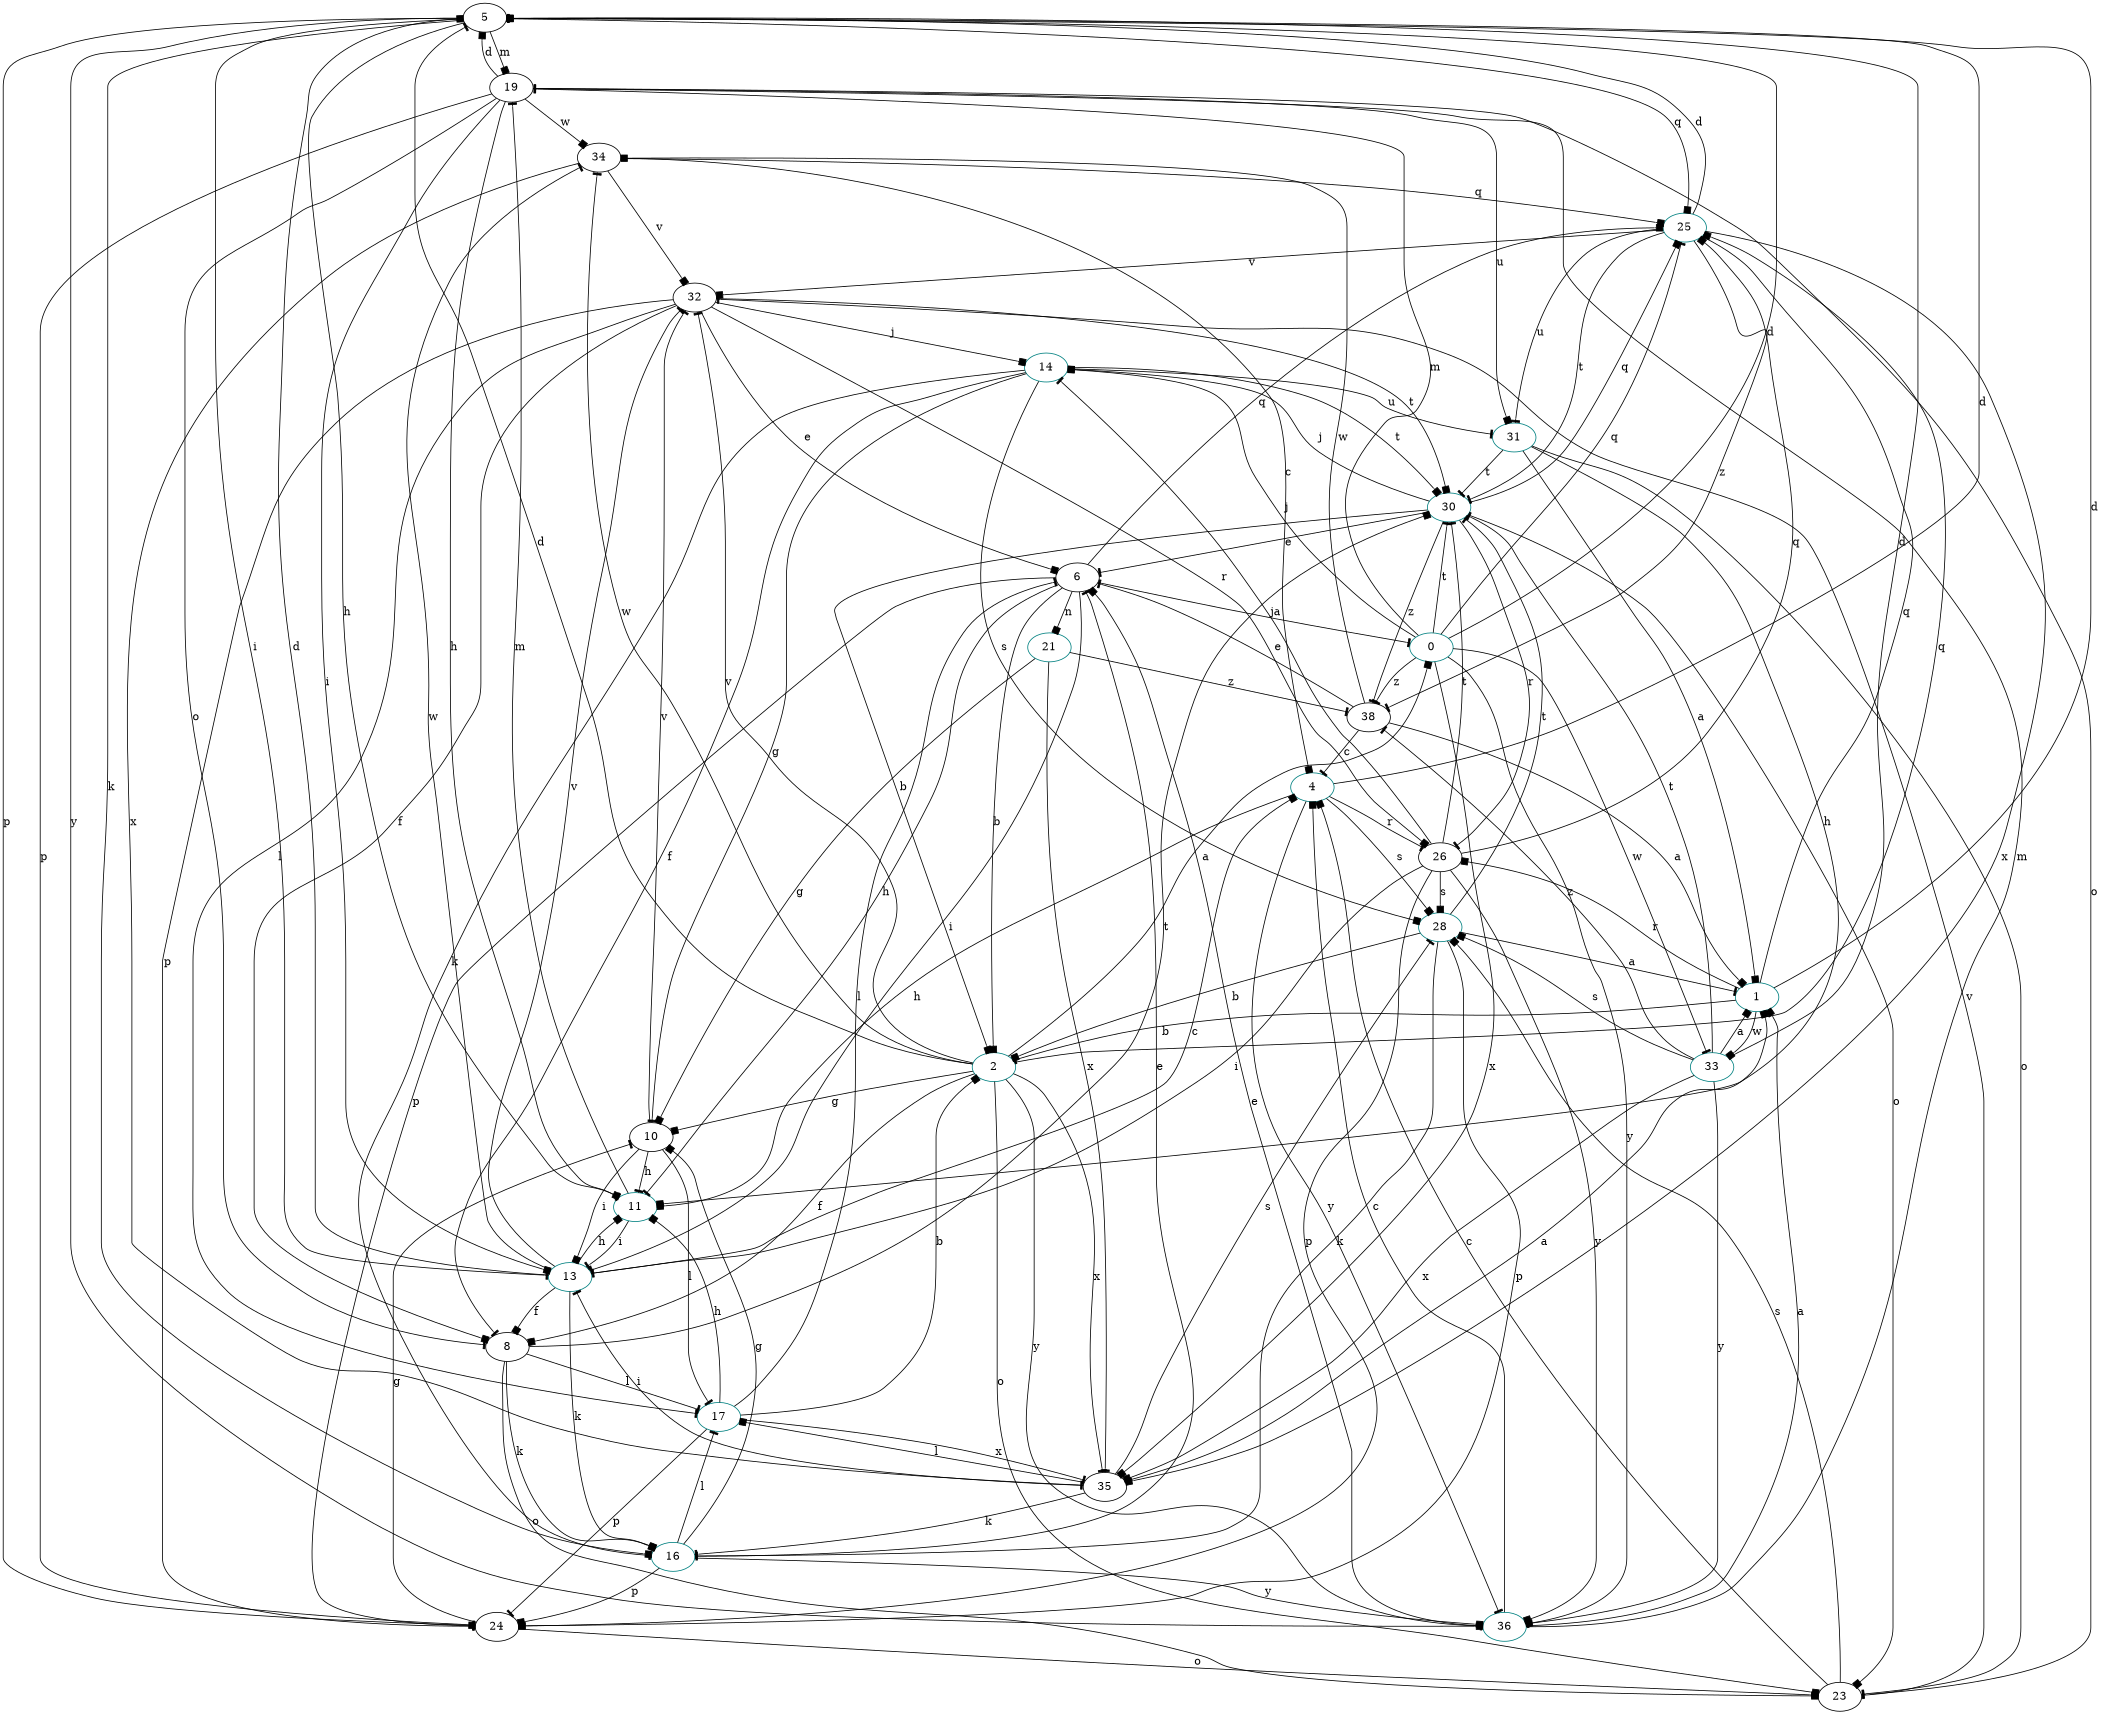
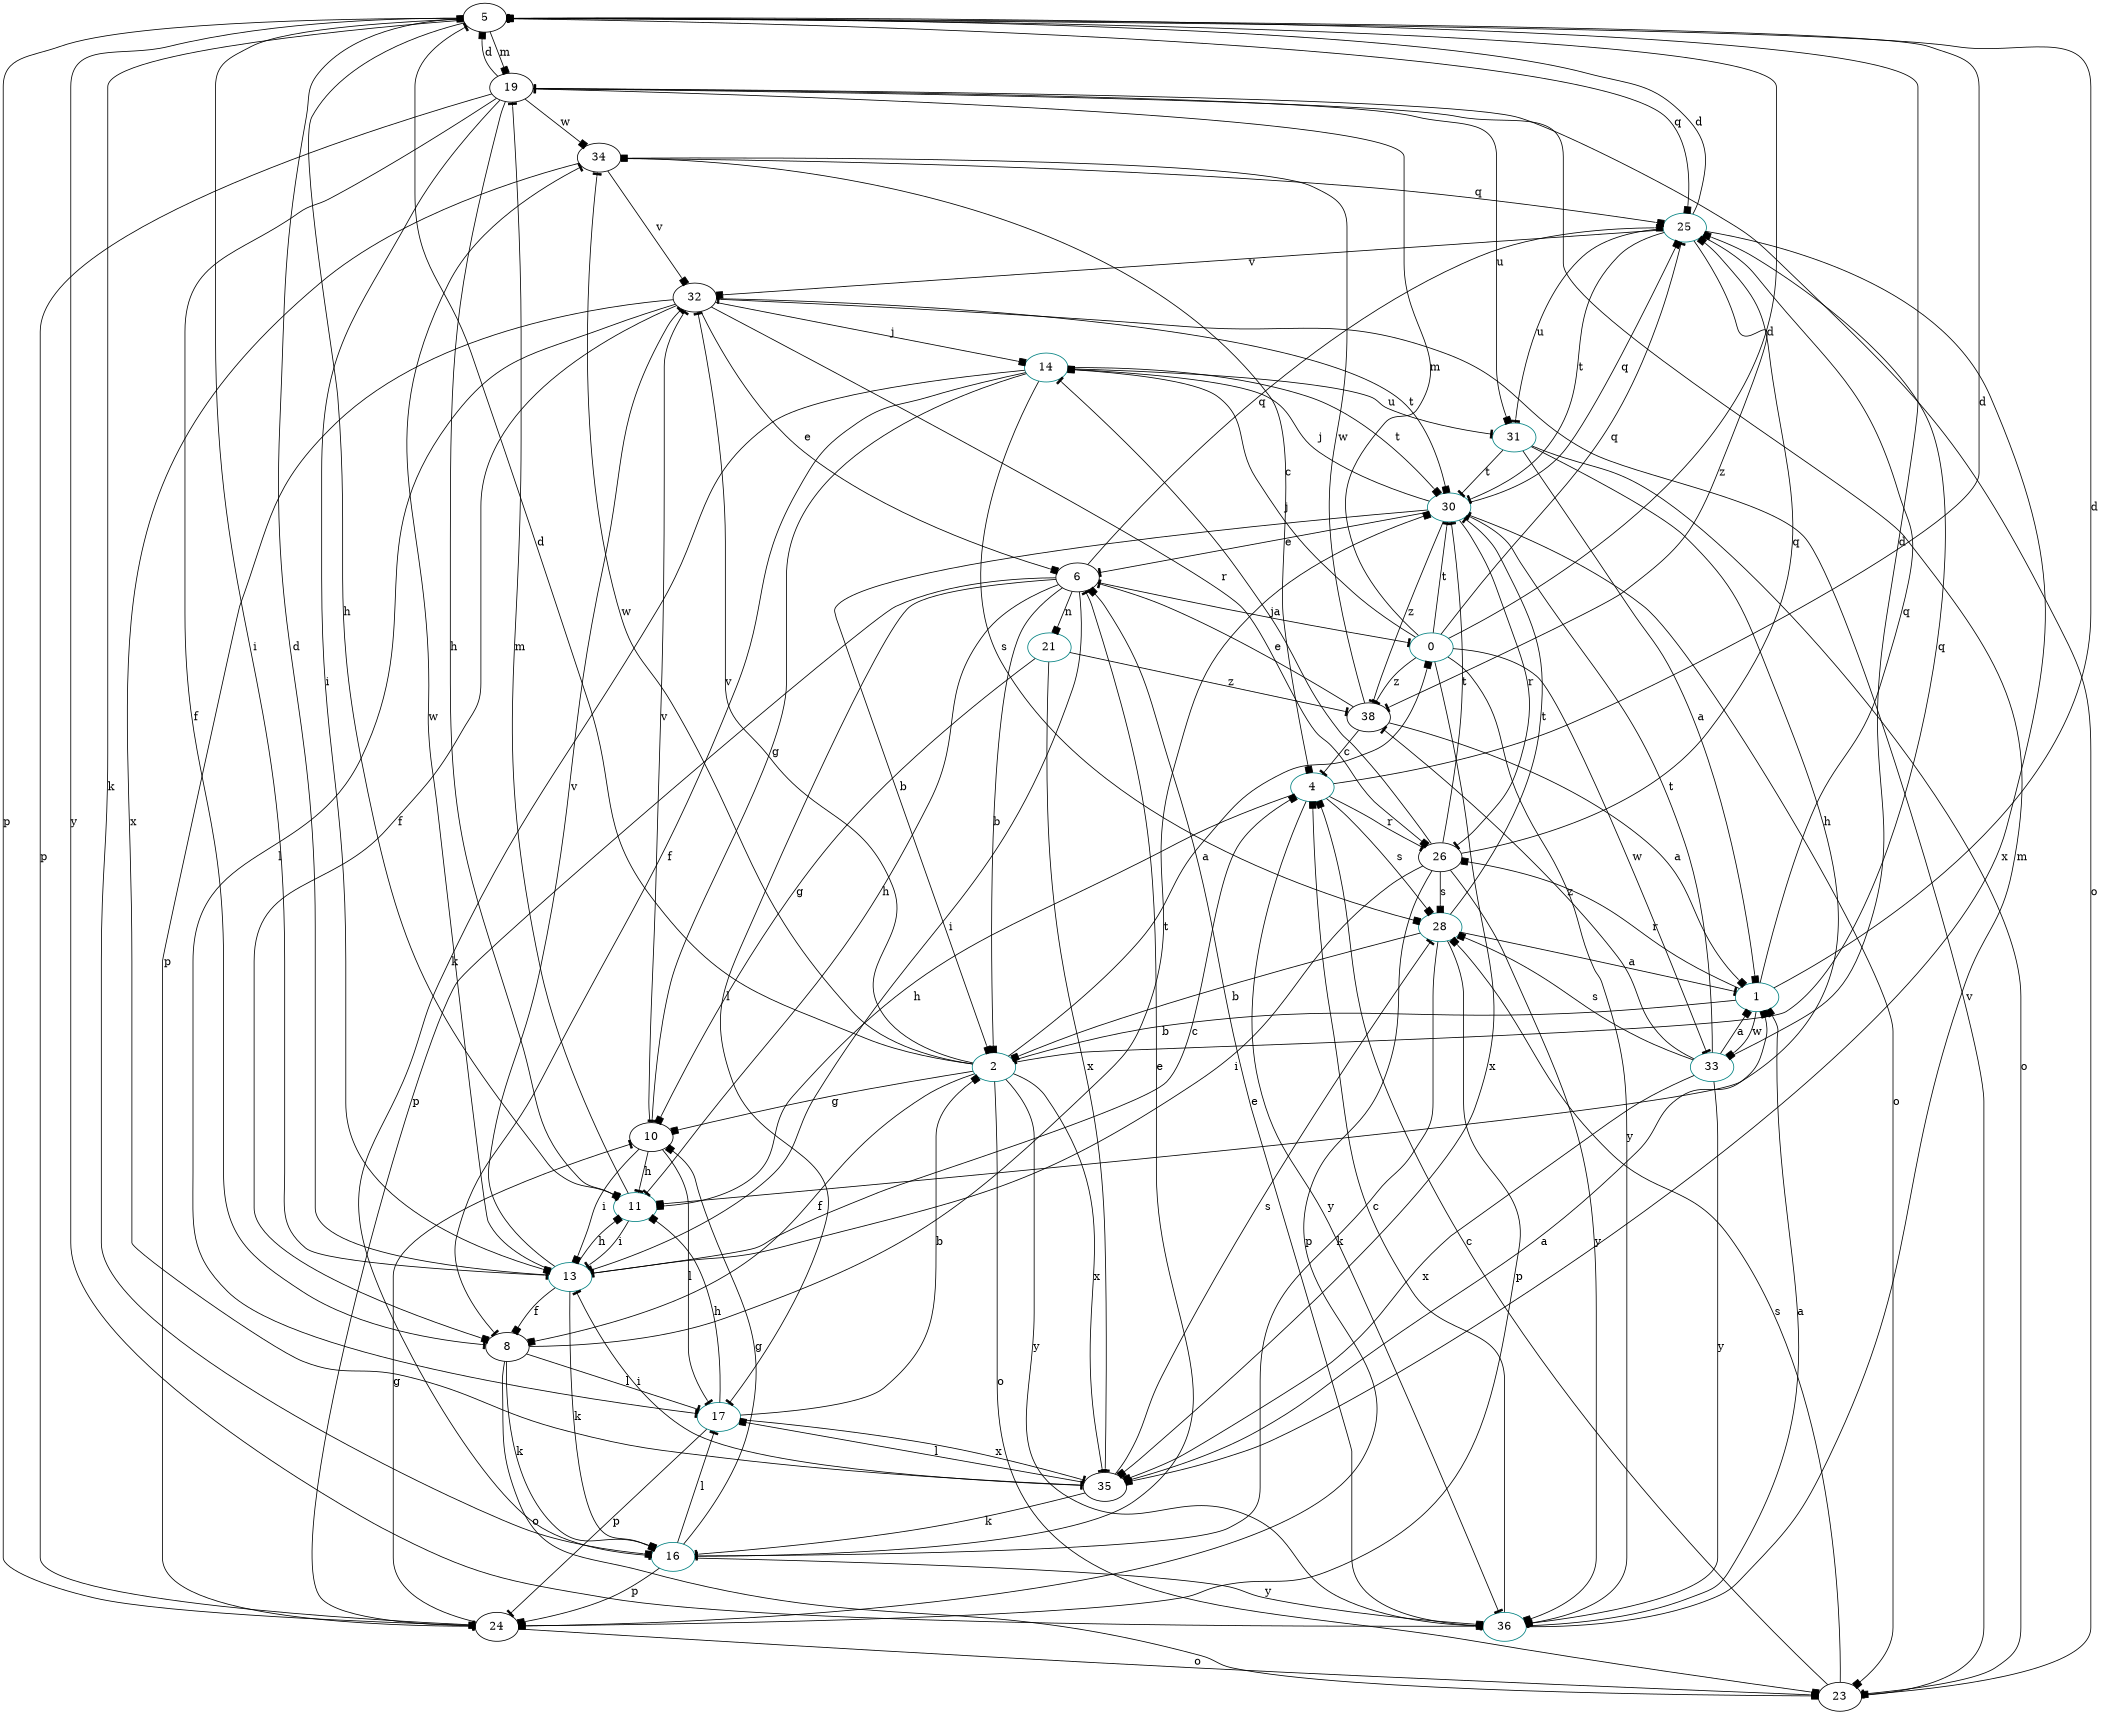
(1972, 473) -> (1972, 473)
(196, 717) -> (196, 717)
(858, 975) -> (743, 943)
